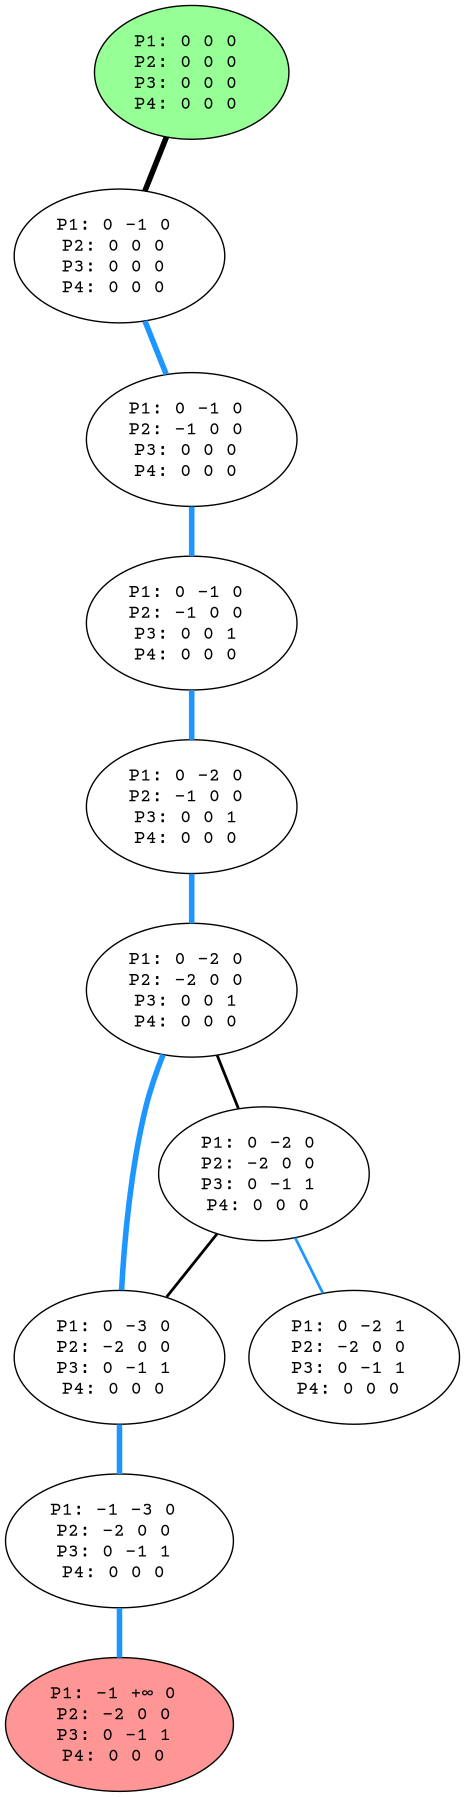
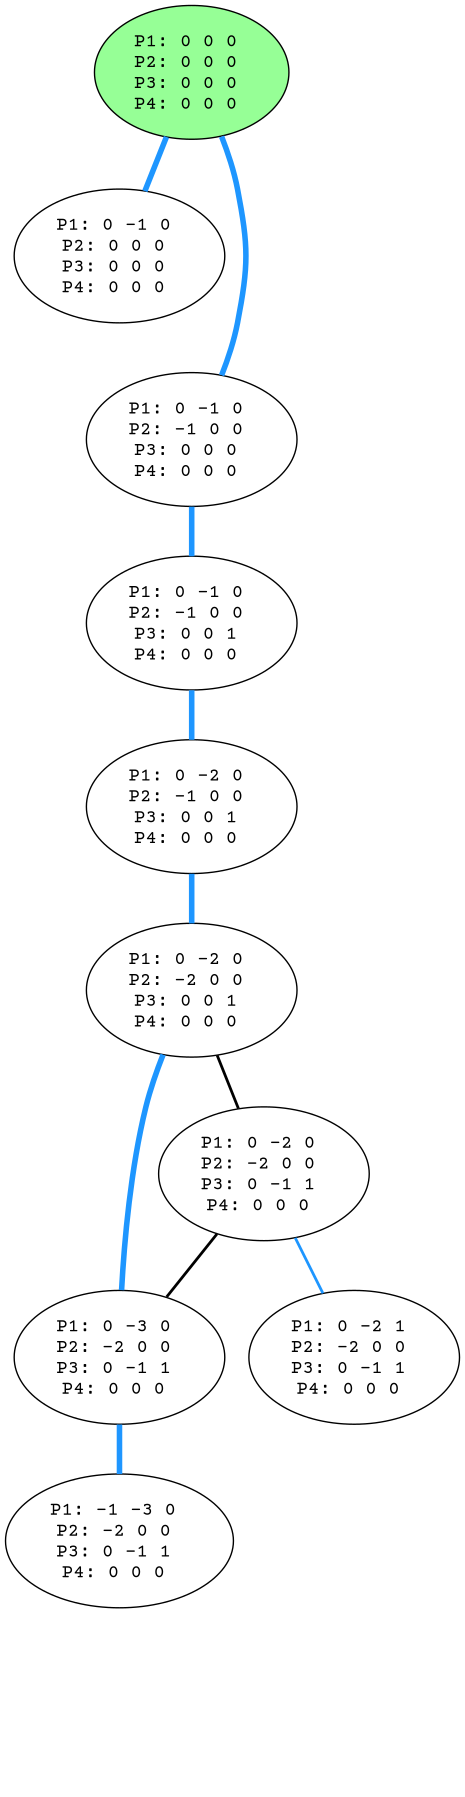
(156, 164) -> (156, 164)
(156, 348) -> (246, 256)
(119, 1724) -> none
